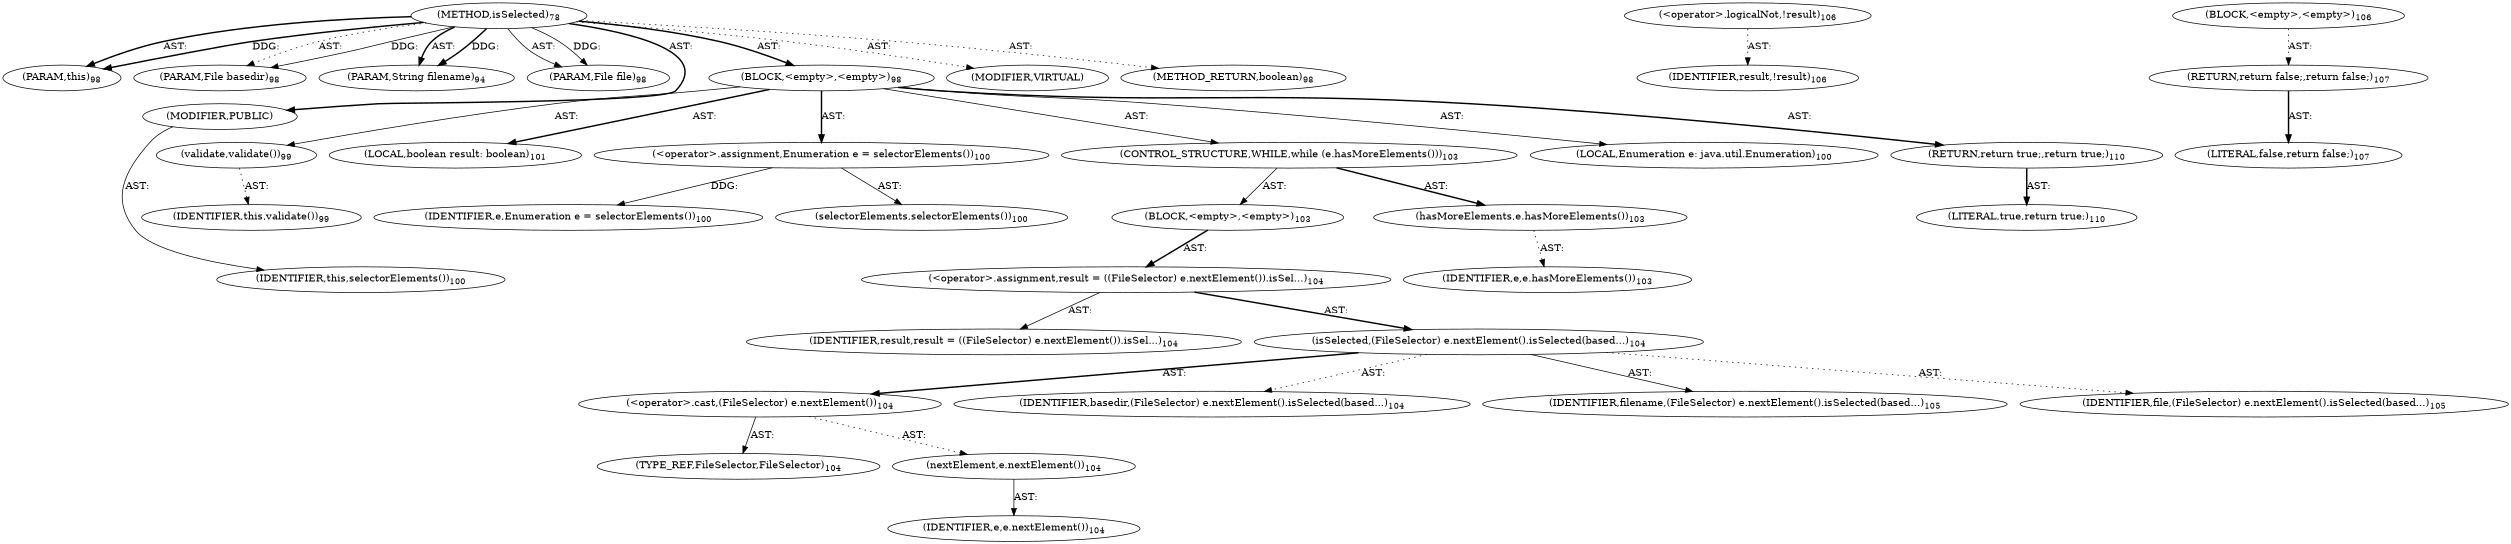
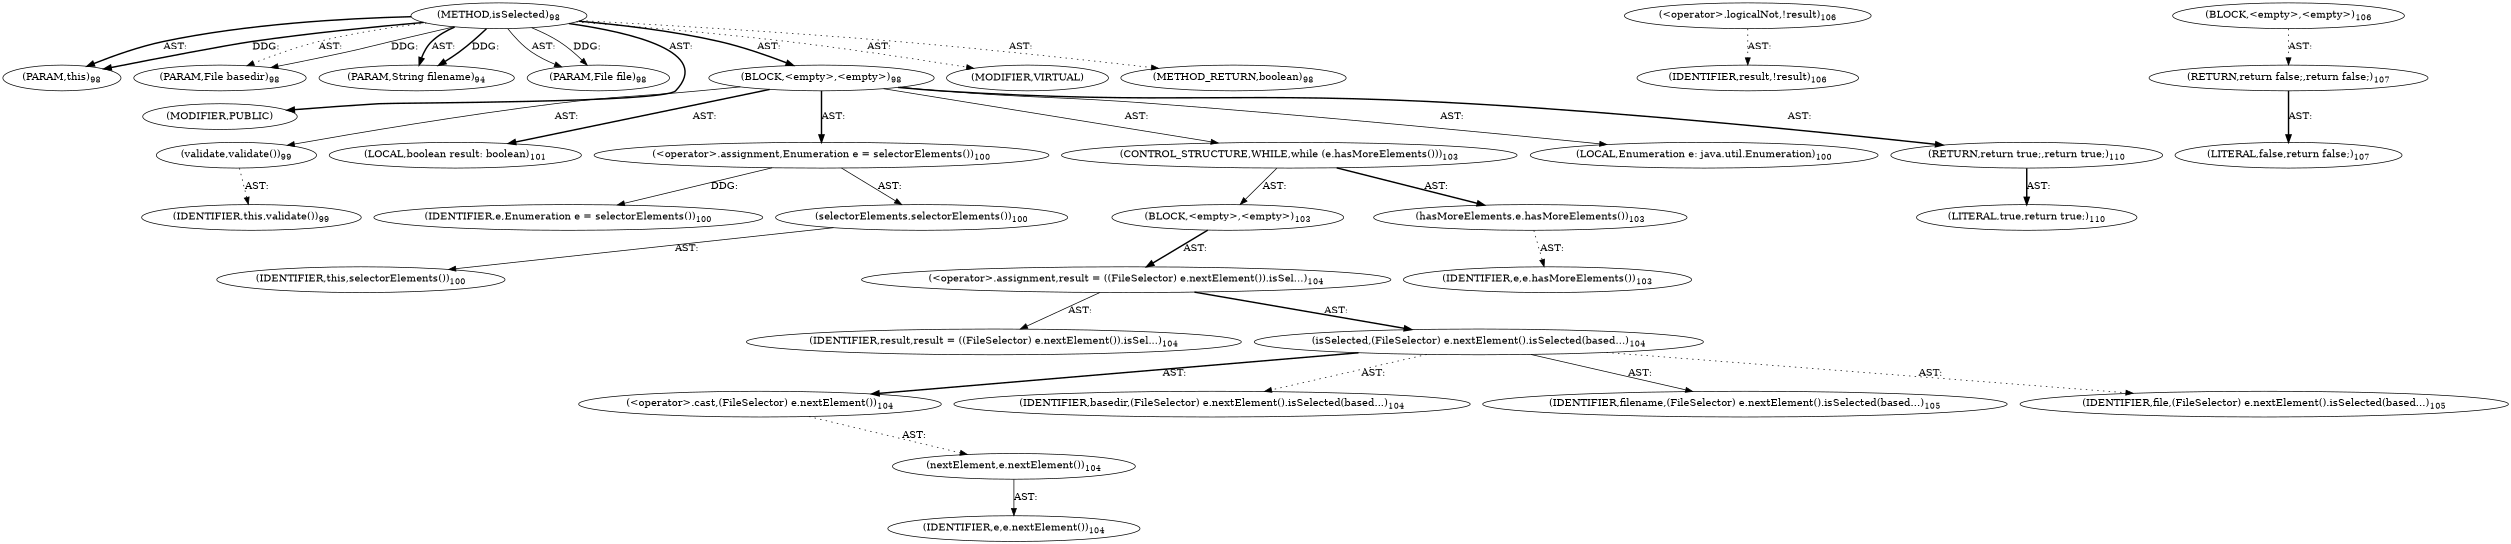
(555, 15) -> (555, 15)
(136, 231) -> (645, 248)
(739, 466) -> none
